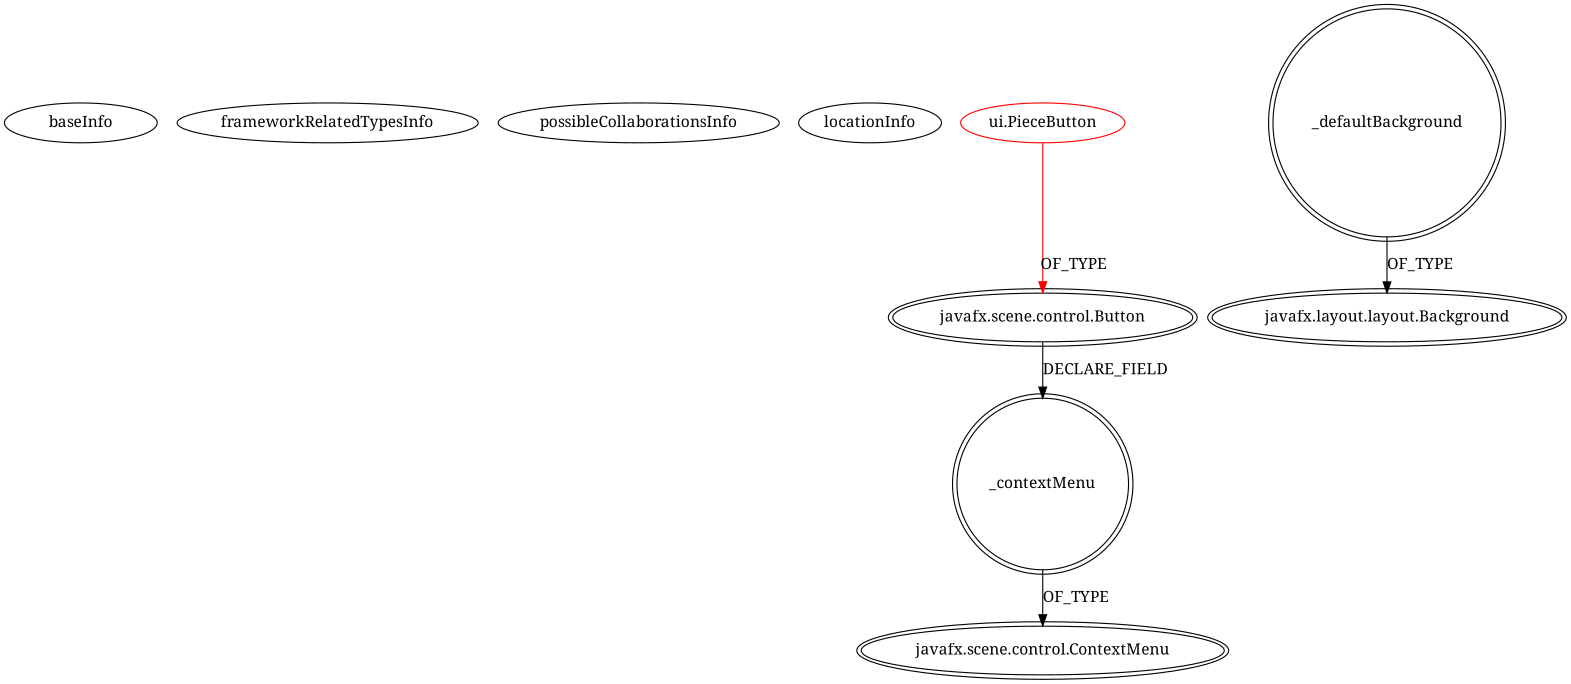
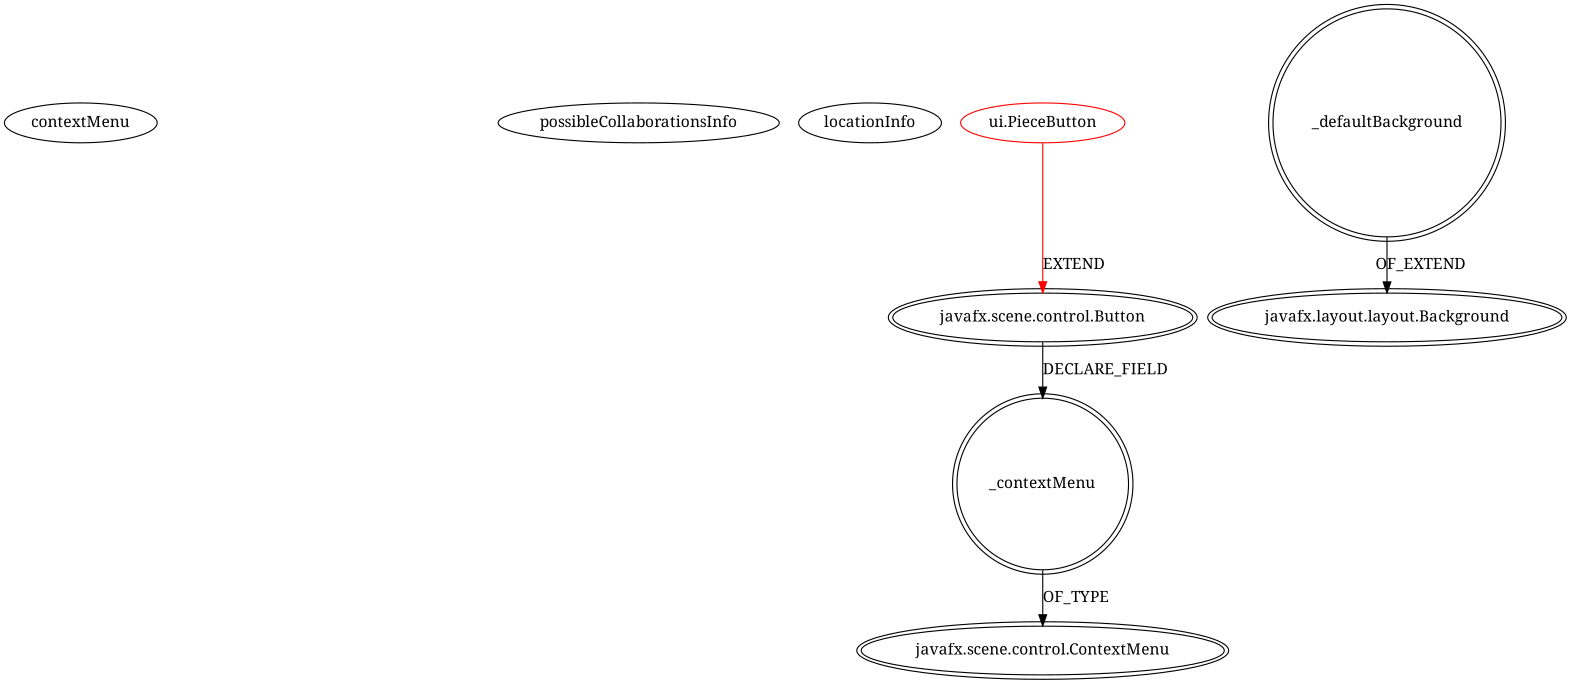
(81, 123) -> (81, 123)
(328, 123) -> none
(1074, 265) -> (1074, 265)
(1421, 265) -> (1421, 265)
